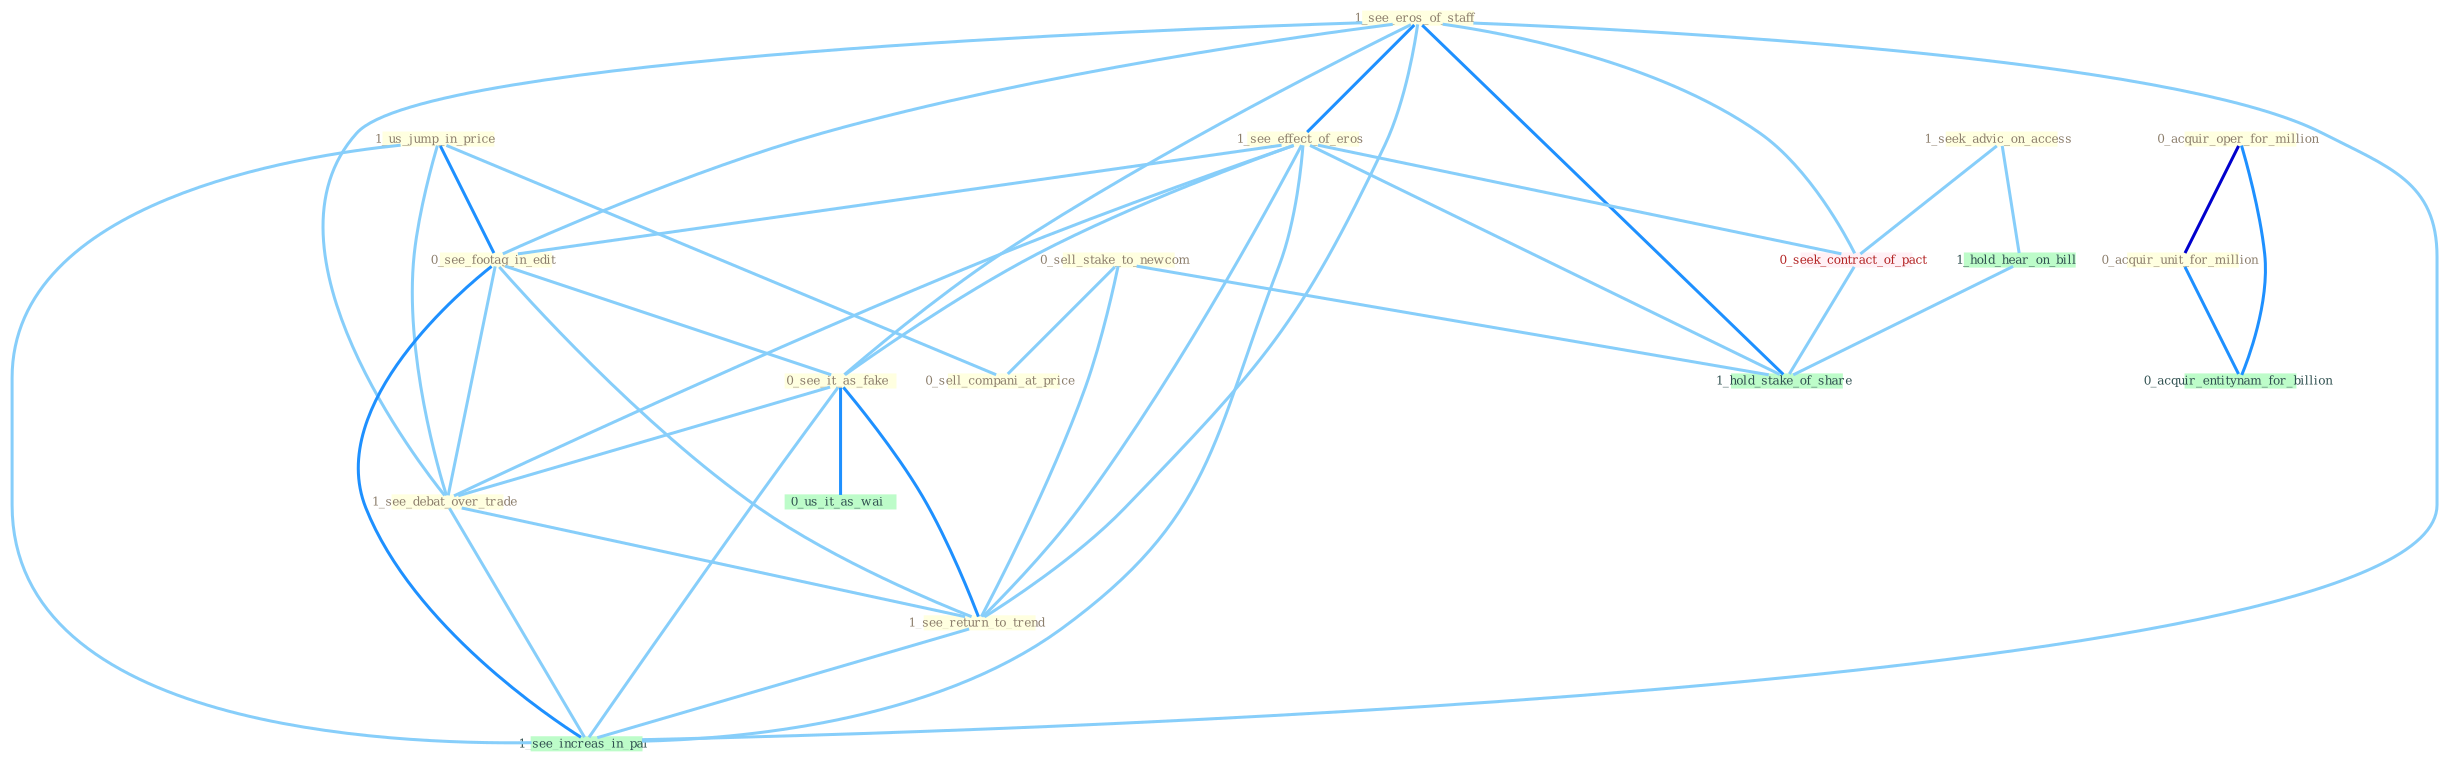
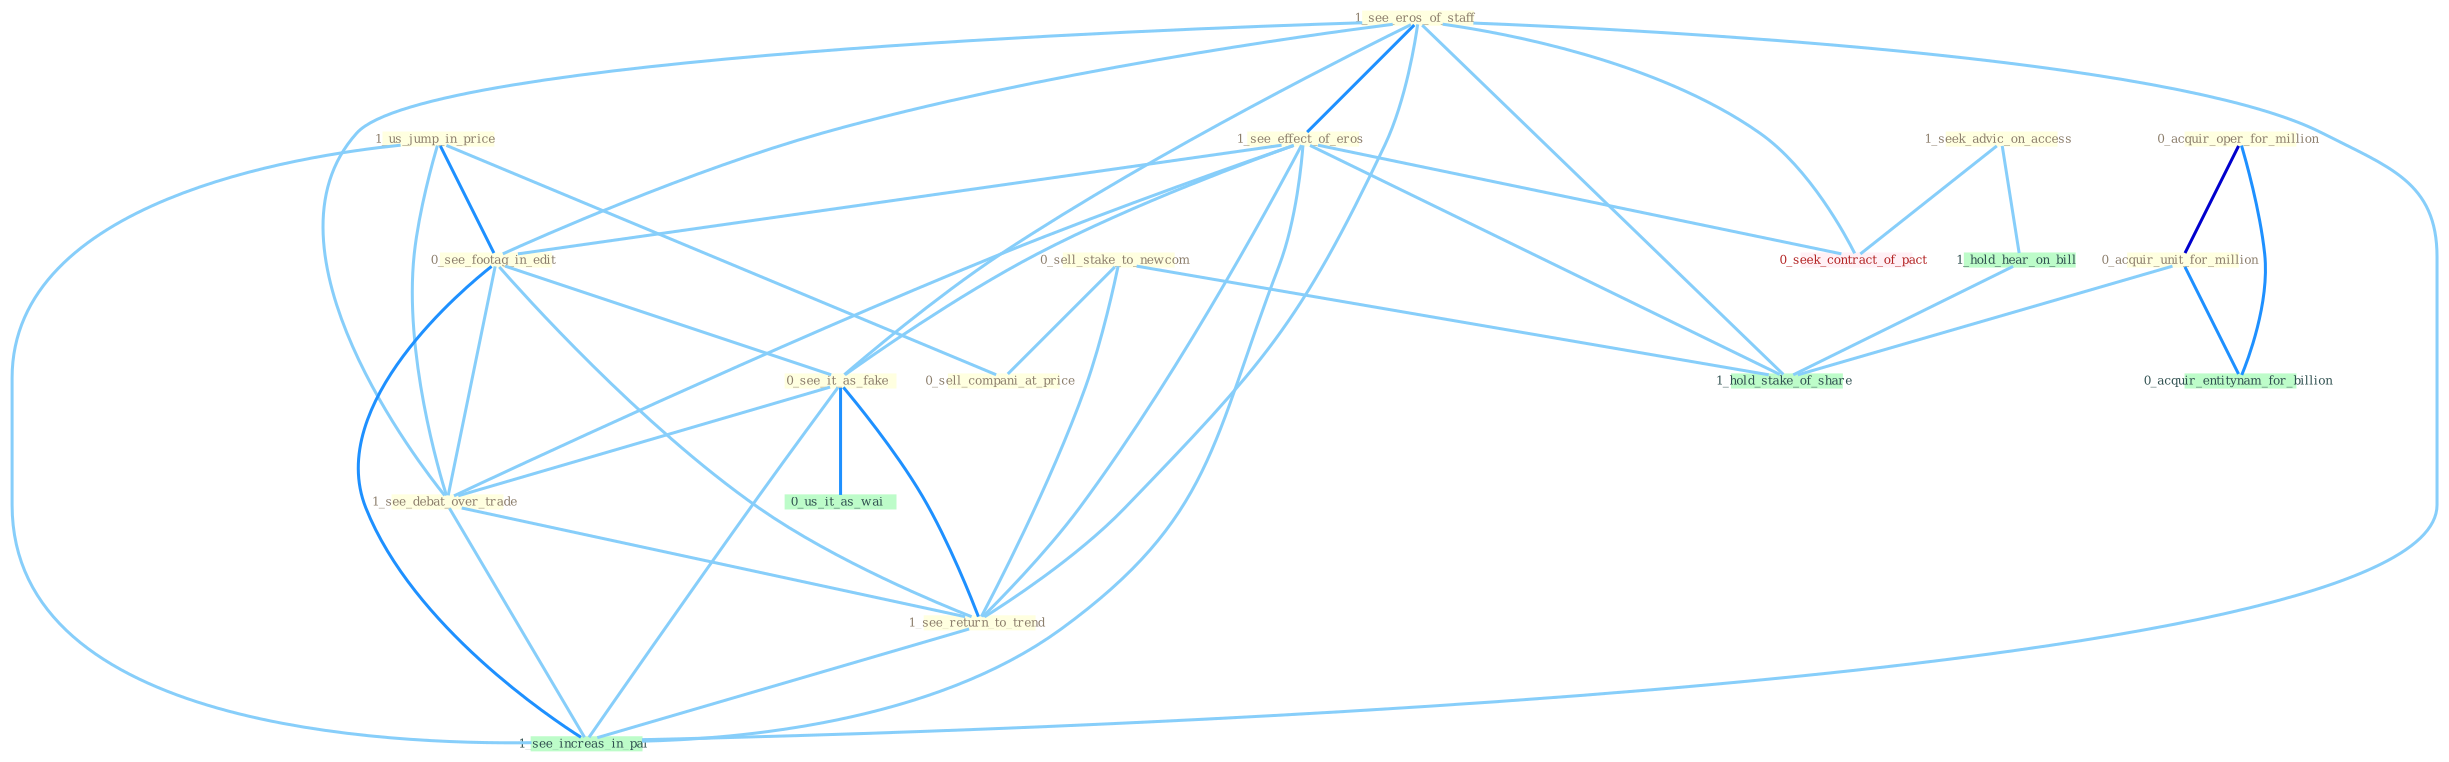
(1576, 174) -> (1576, 174)
(1822, 320) -> (1985, 320)
